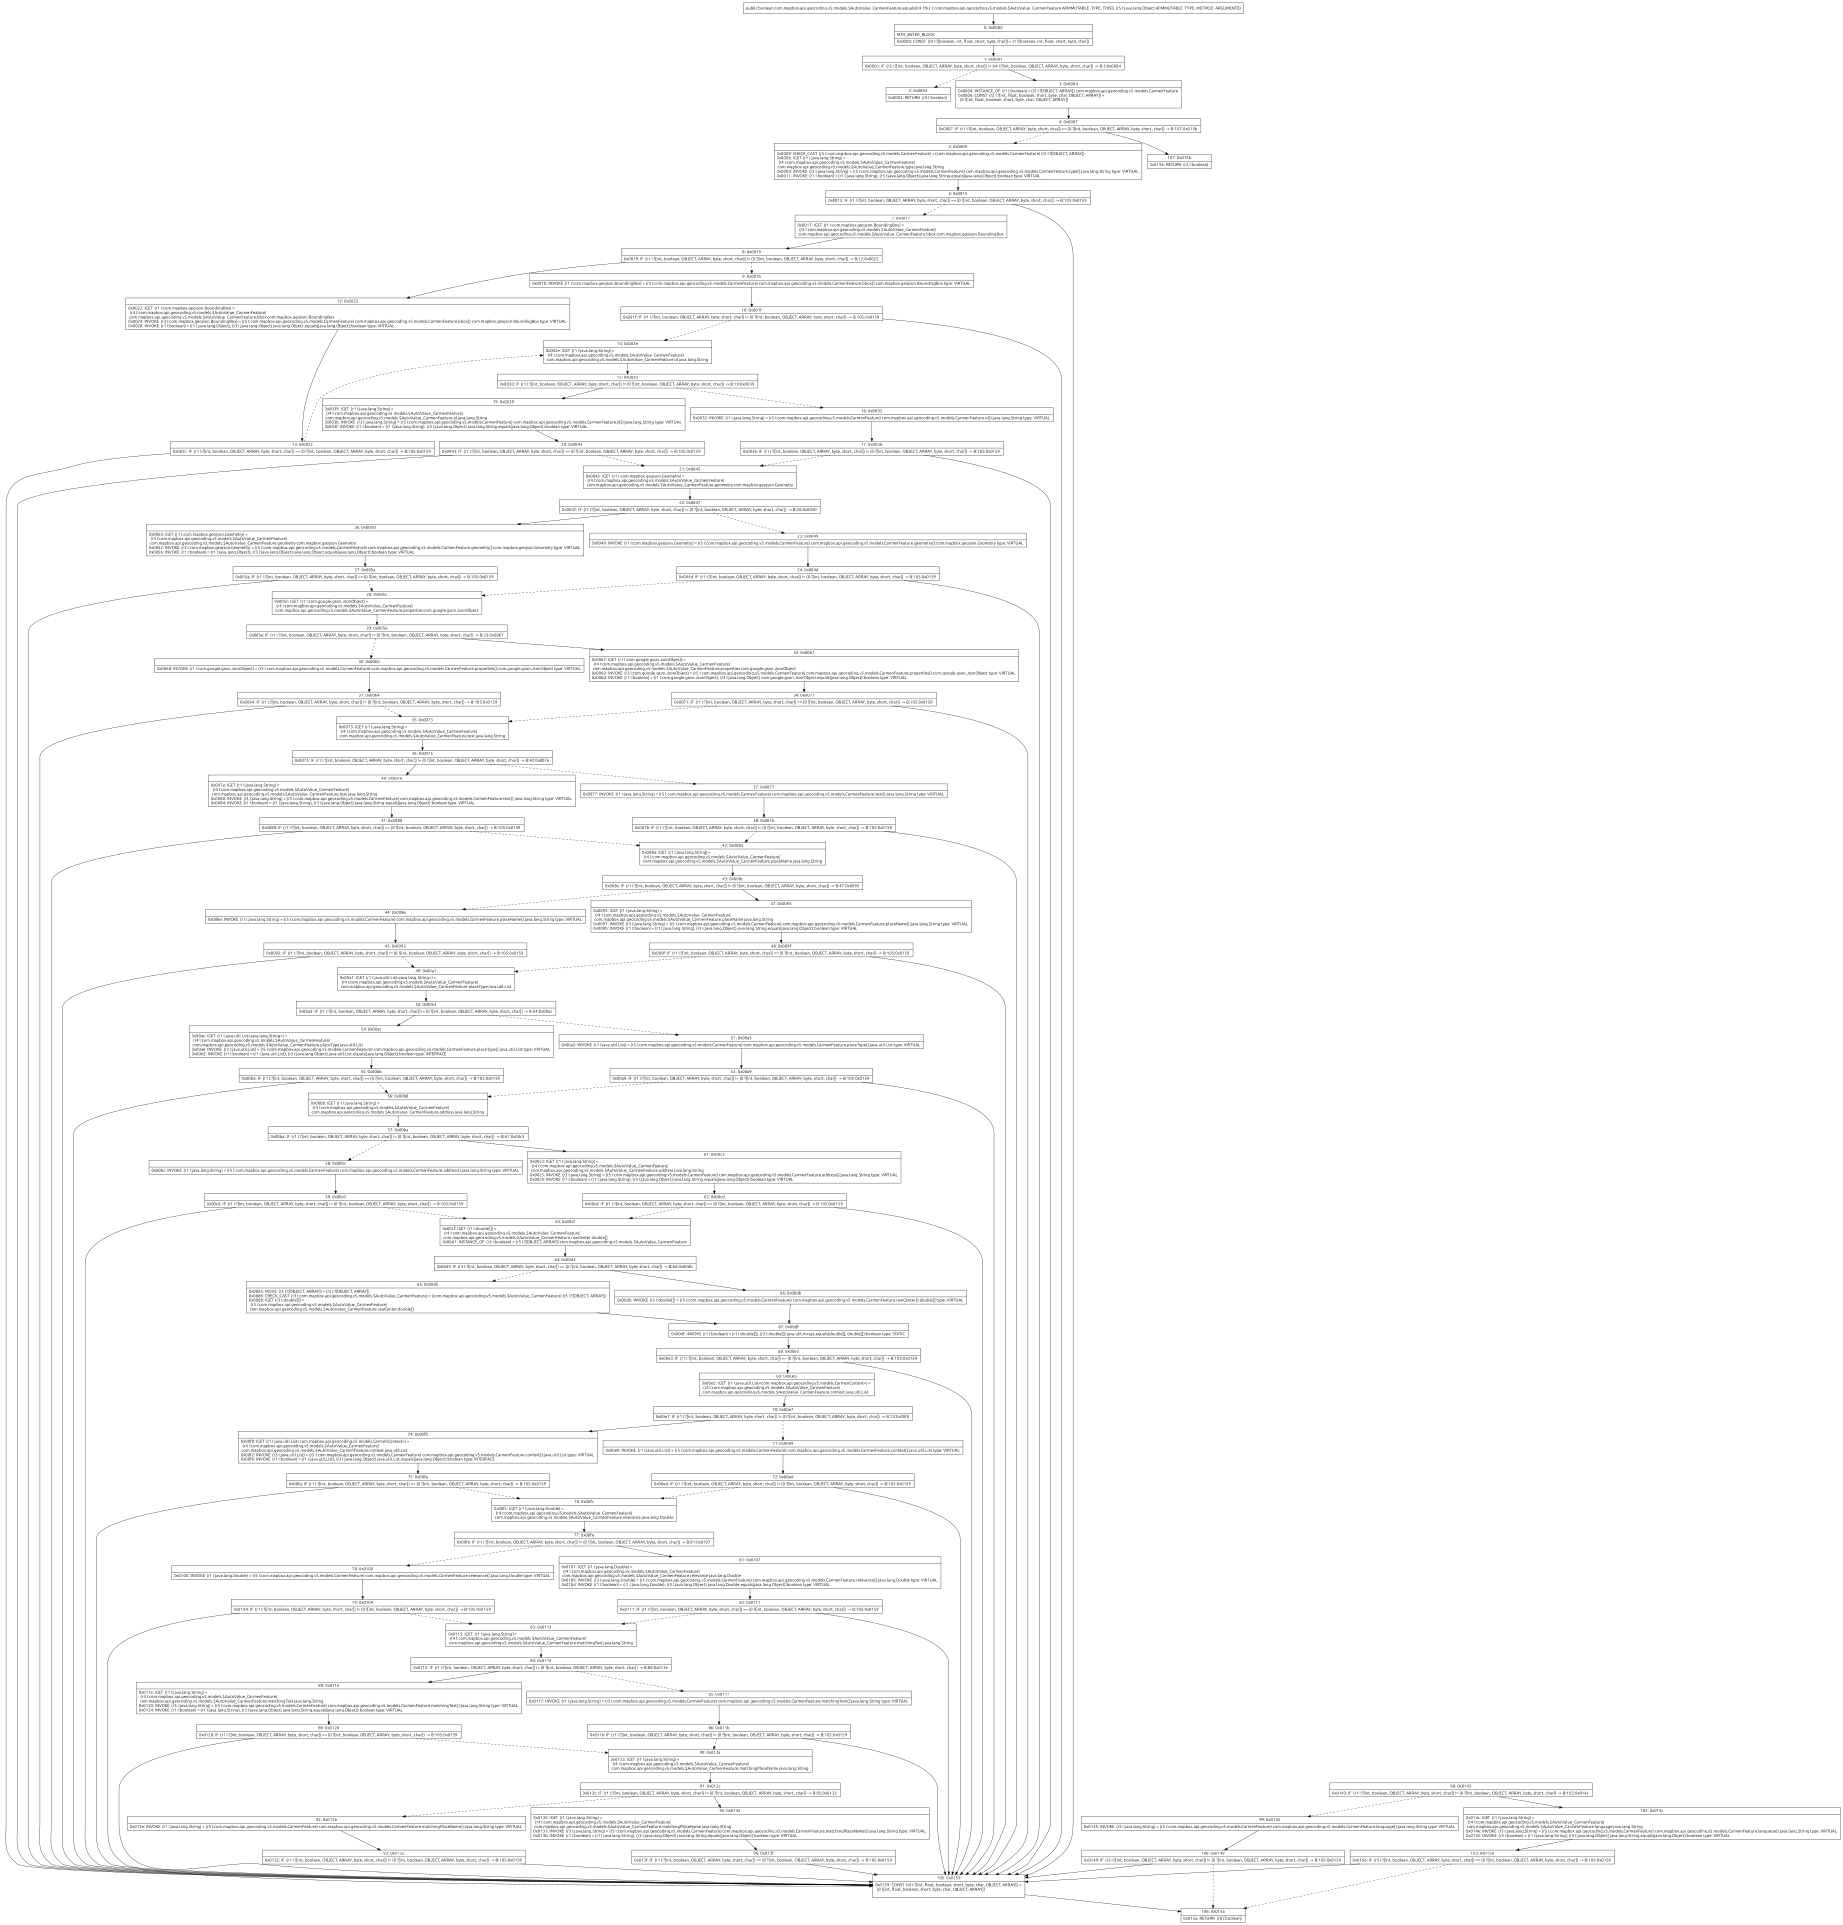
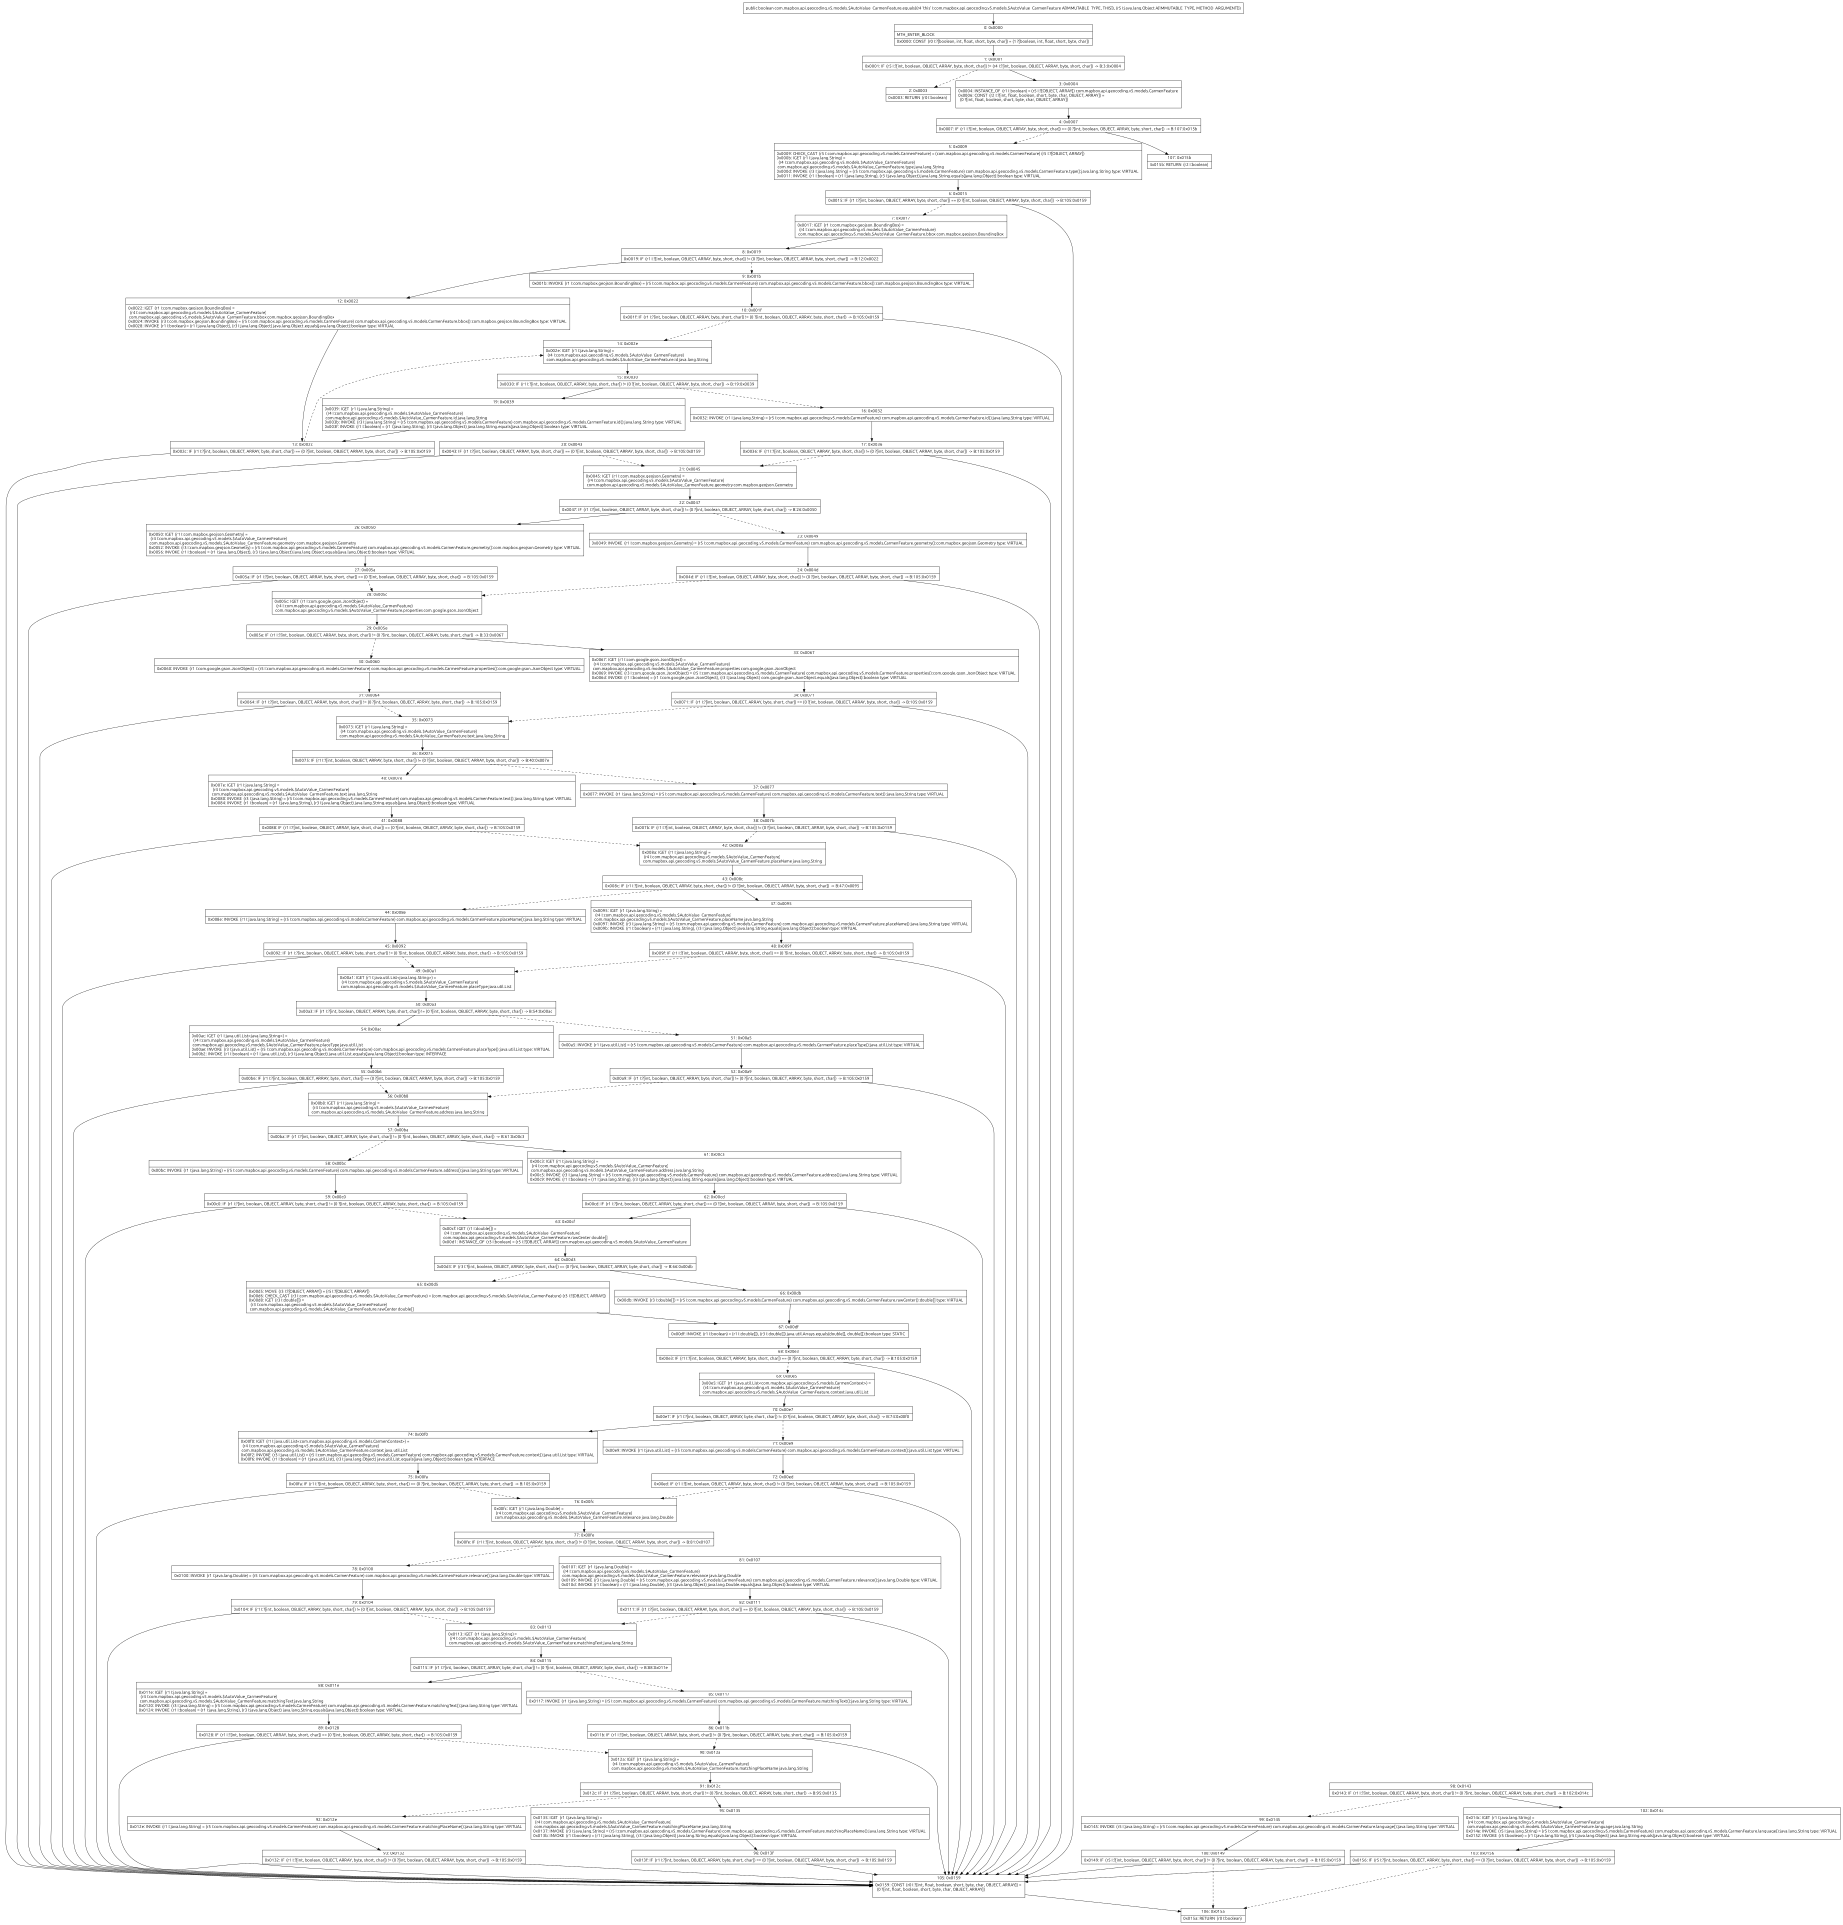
(546, 435) -> (377, 436)
(657, 1213) -> (657, 1213)
